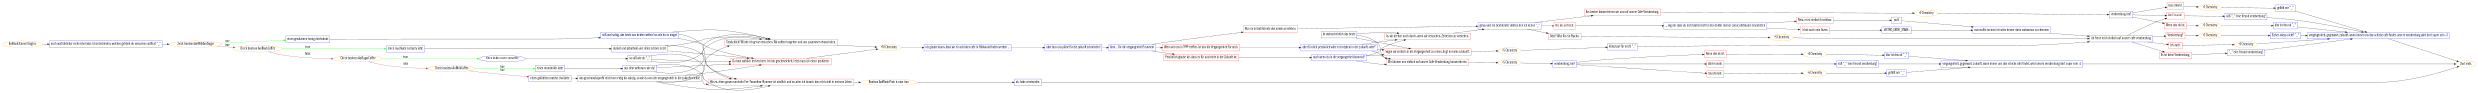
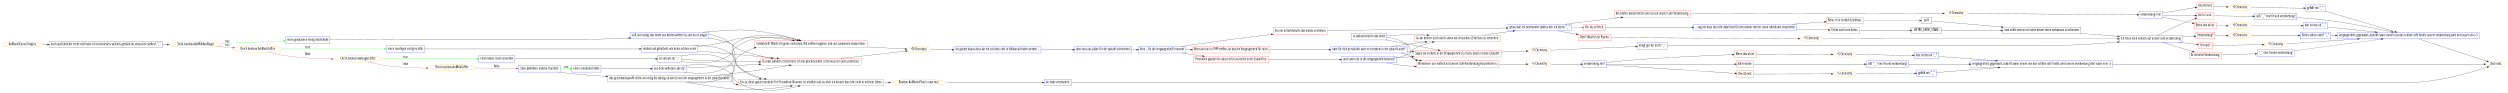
(502, 59) -> (497, 59)
(505, 69) -> (565, 69)
(502, 71) -> (497, 66)
